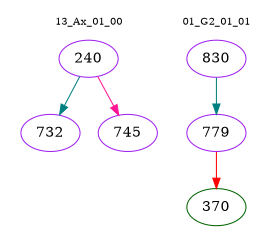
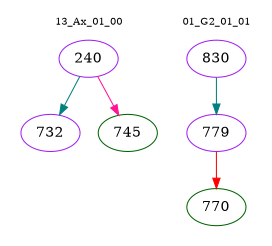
(128, 133) -> (128, 133)
(216, 207) -> (216, 207)
